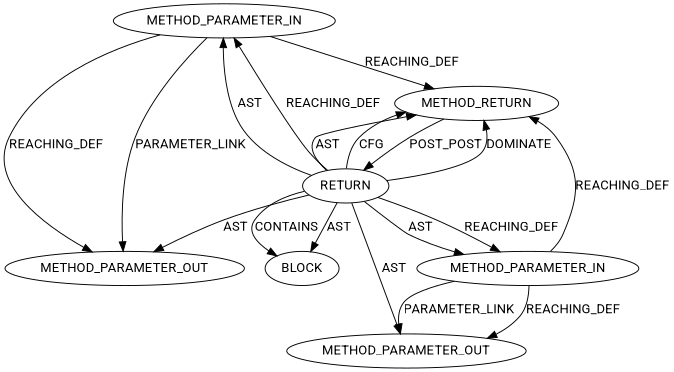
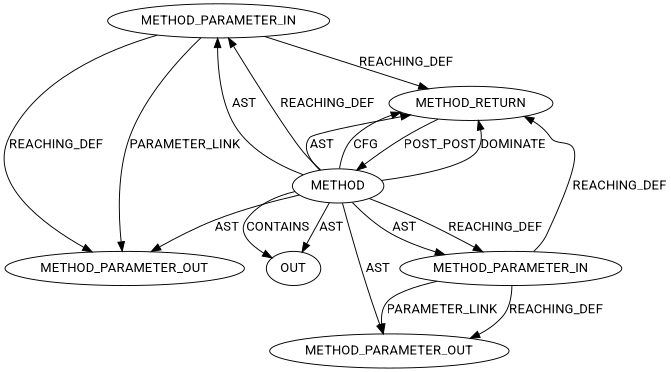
(346, 186) -> (338, 186)
(302, 268) -> (294, 268)
